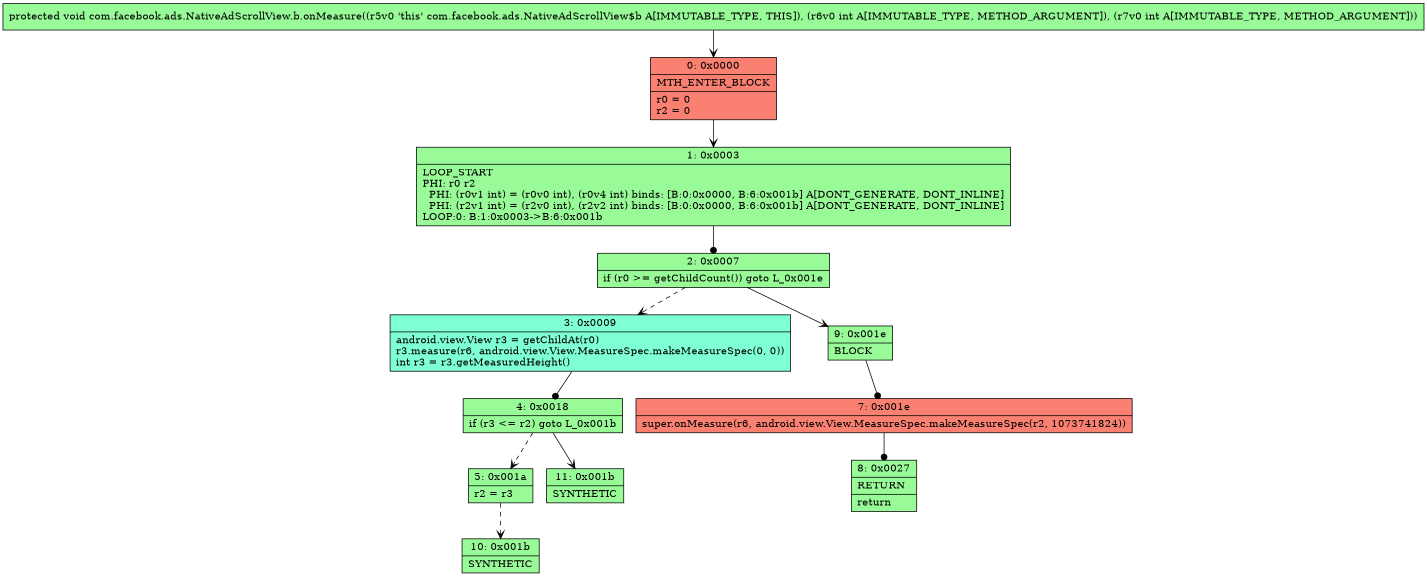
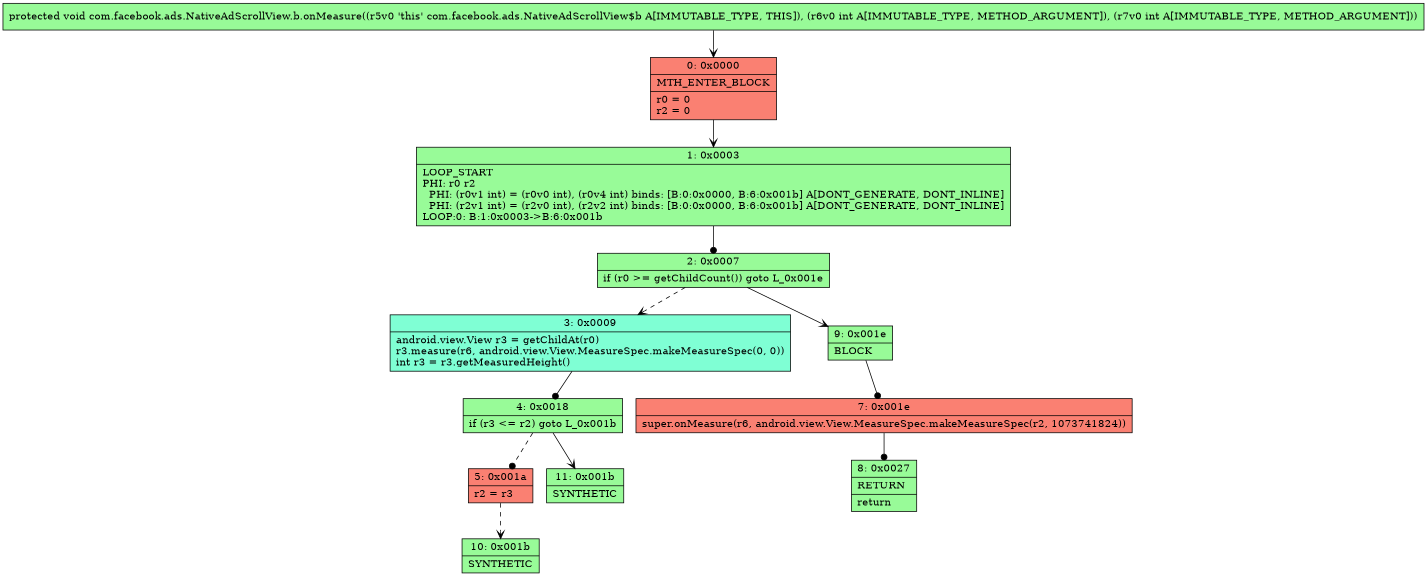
(524, 448) -> (523, 448)
(501, 486) -> (501, 486)
